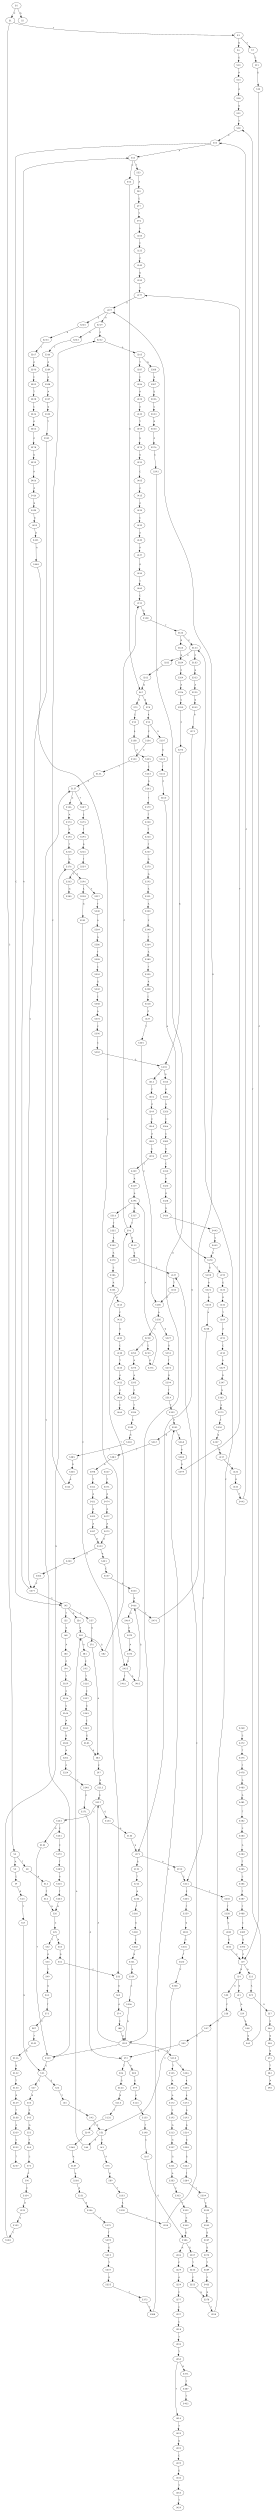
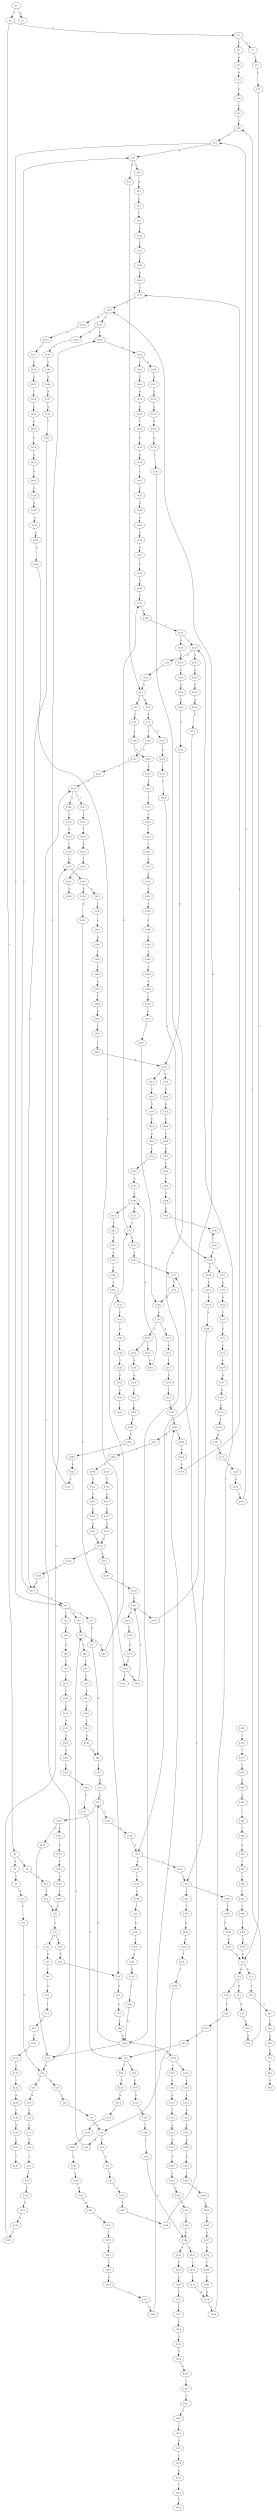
(215, 1237) -> (212, 1239)
(228, 1924) -> (224, 1922)
(176, 2388) -> (183, 2410)
